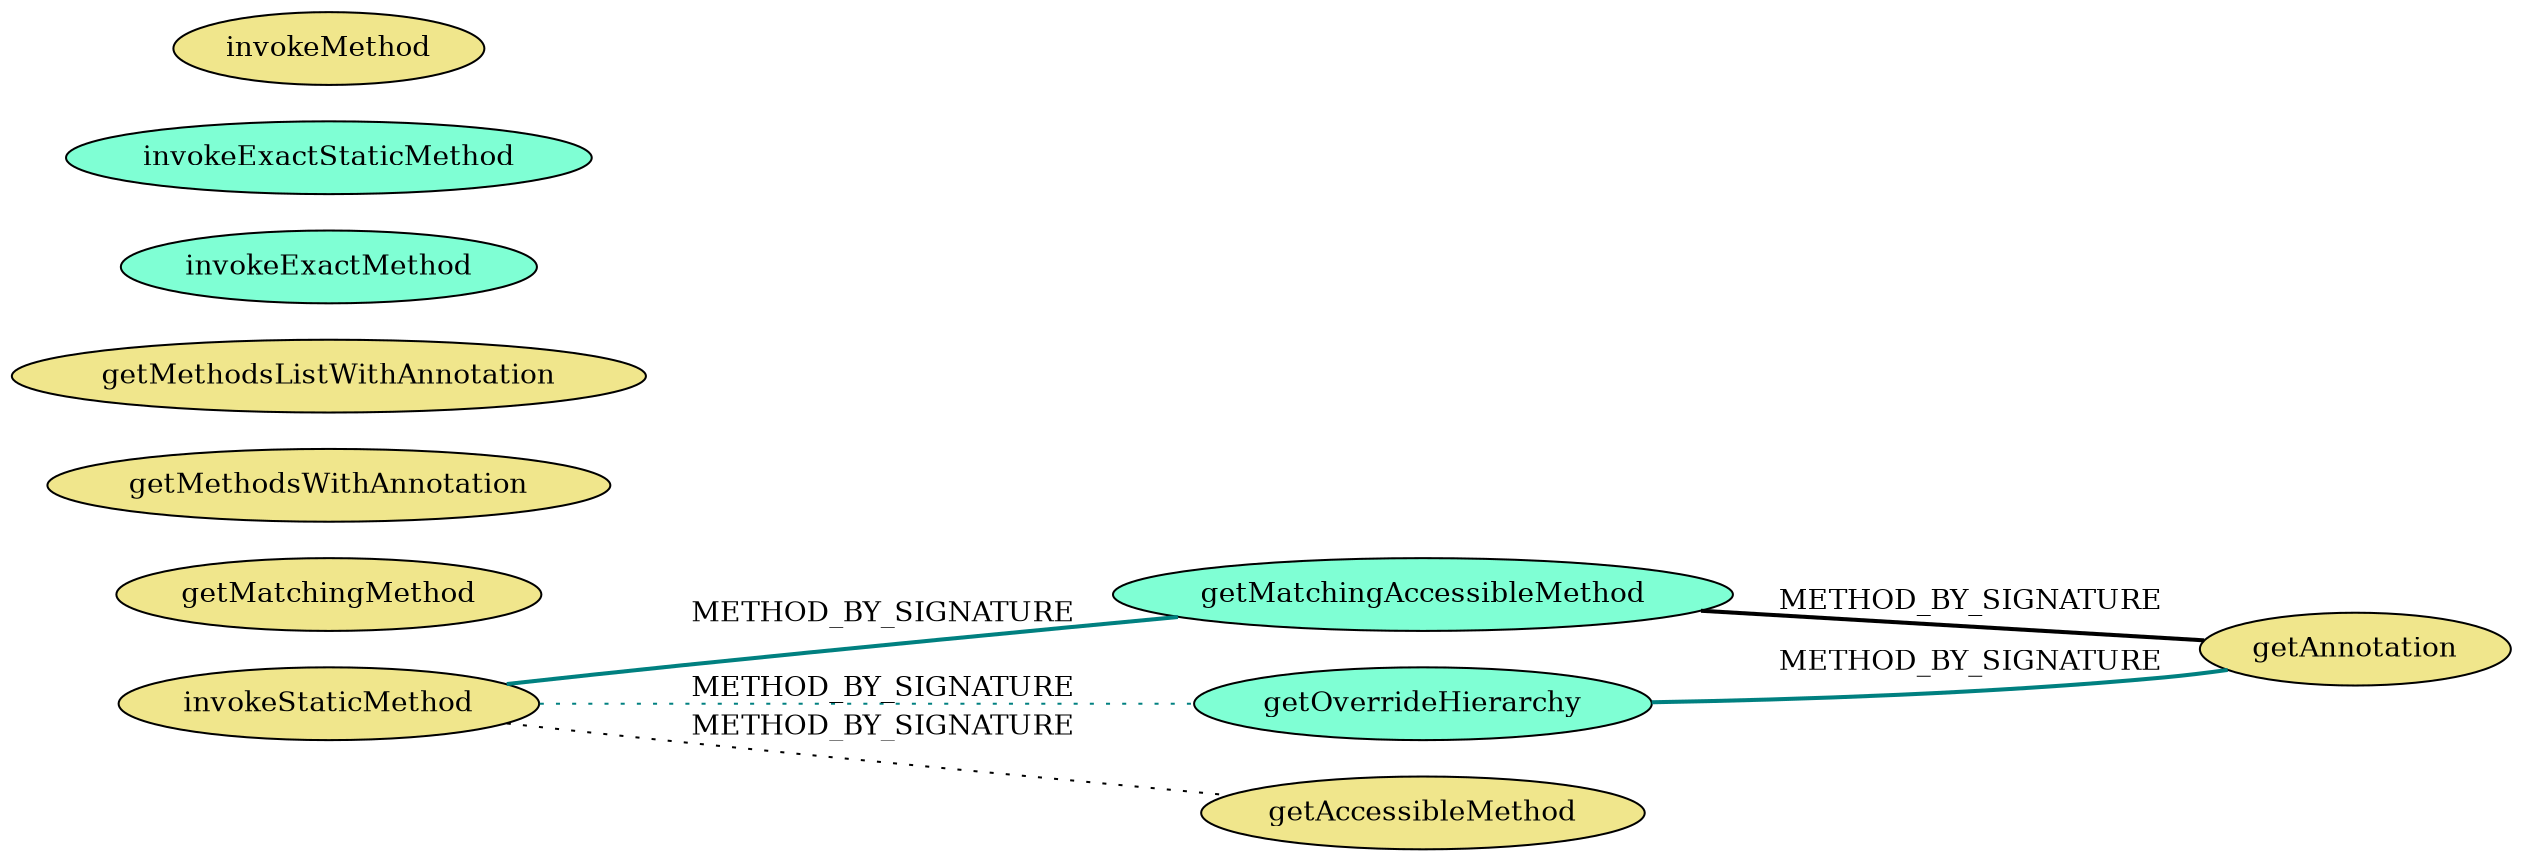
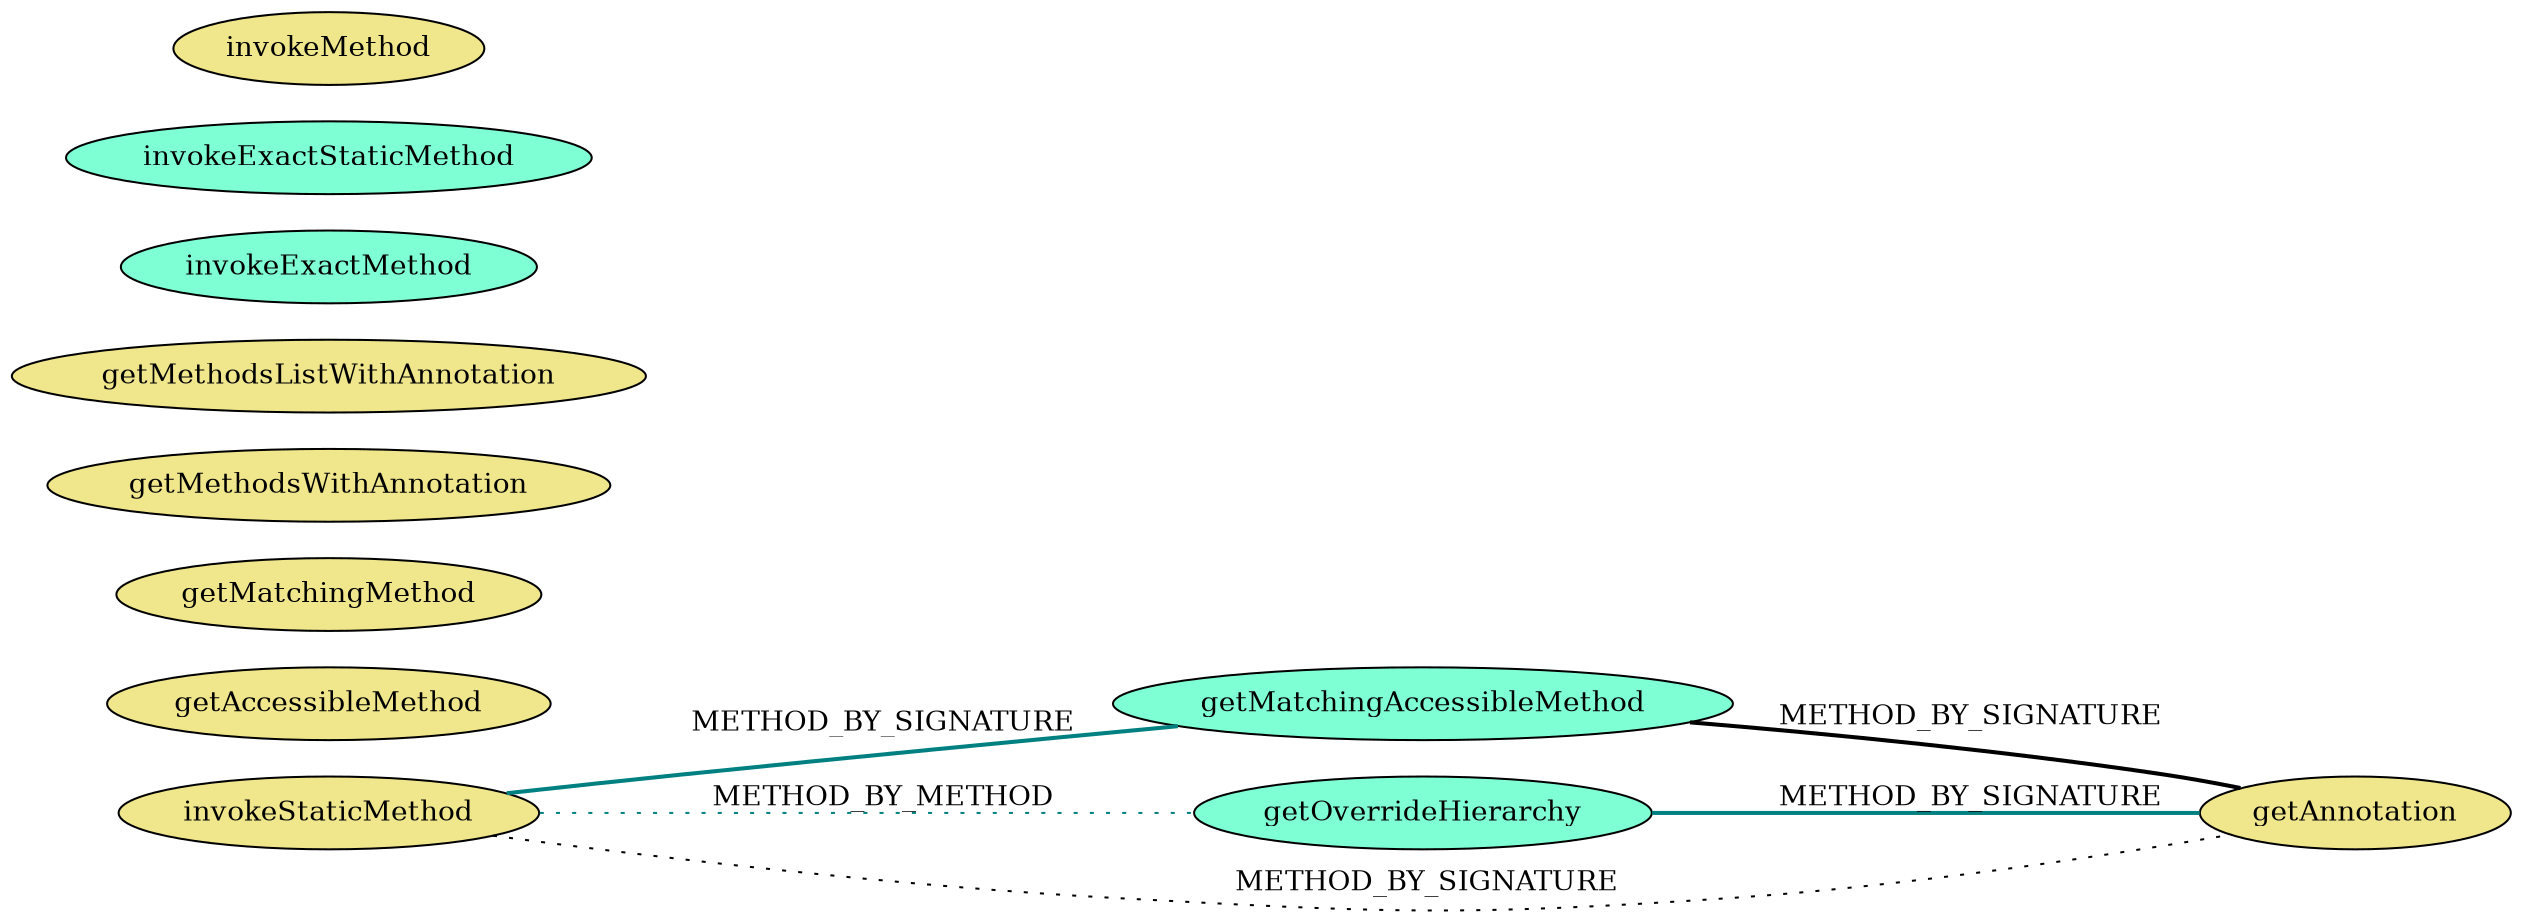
(879, 689) -> (879, 798)
(868, 761) -> (1362, 909)
